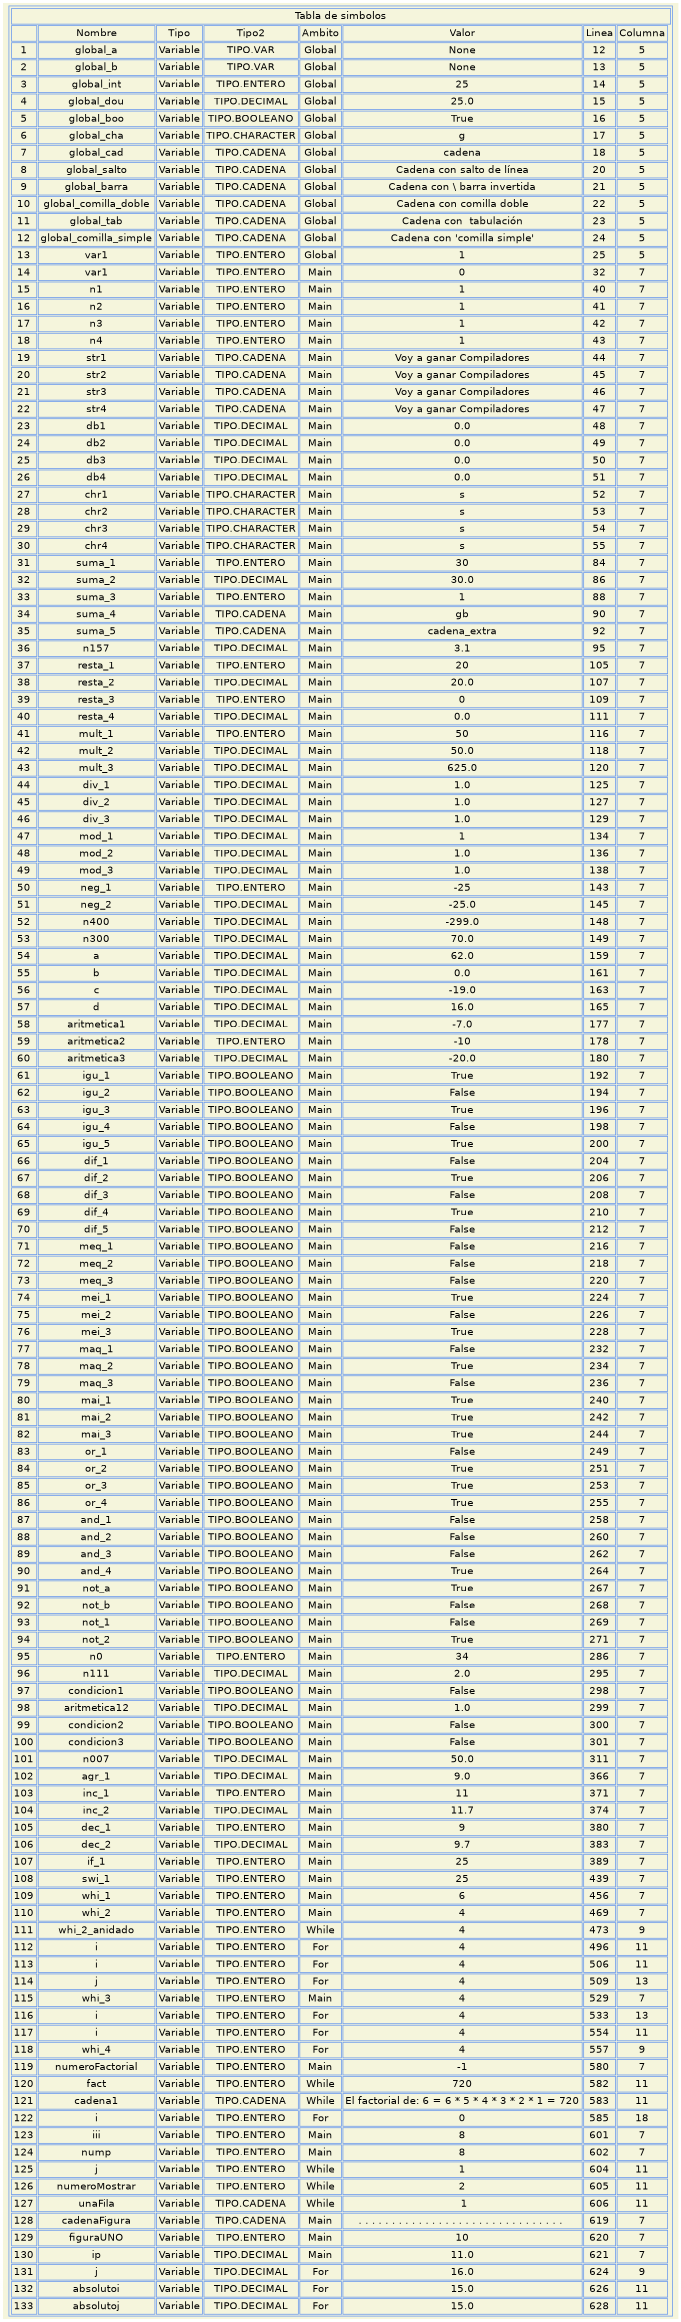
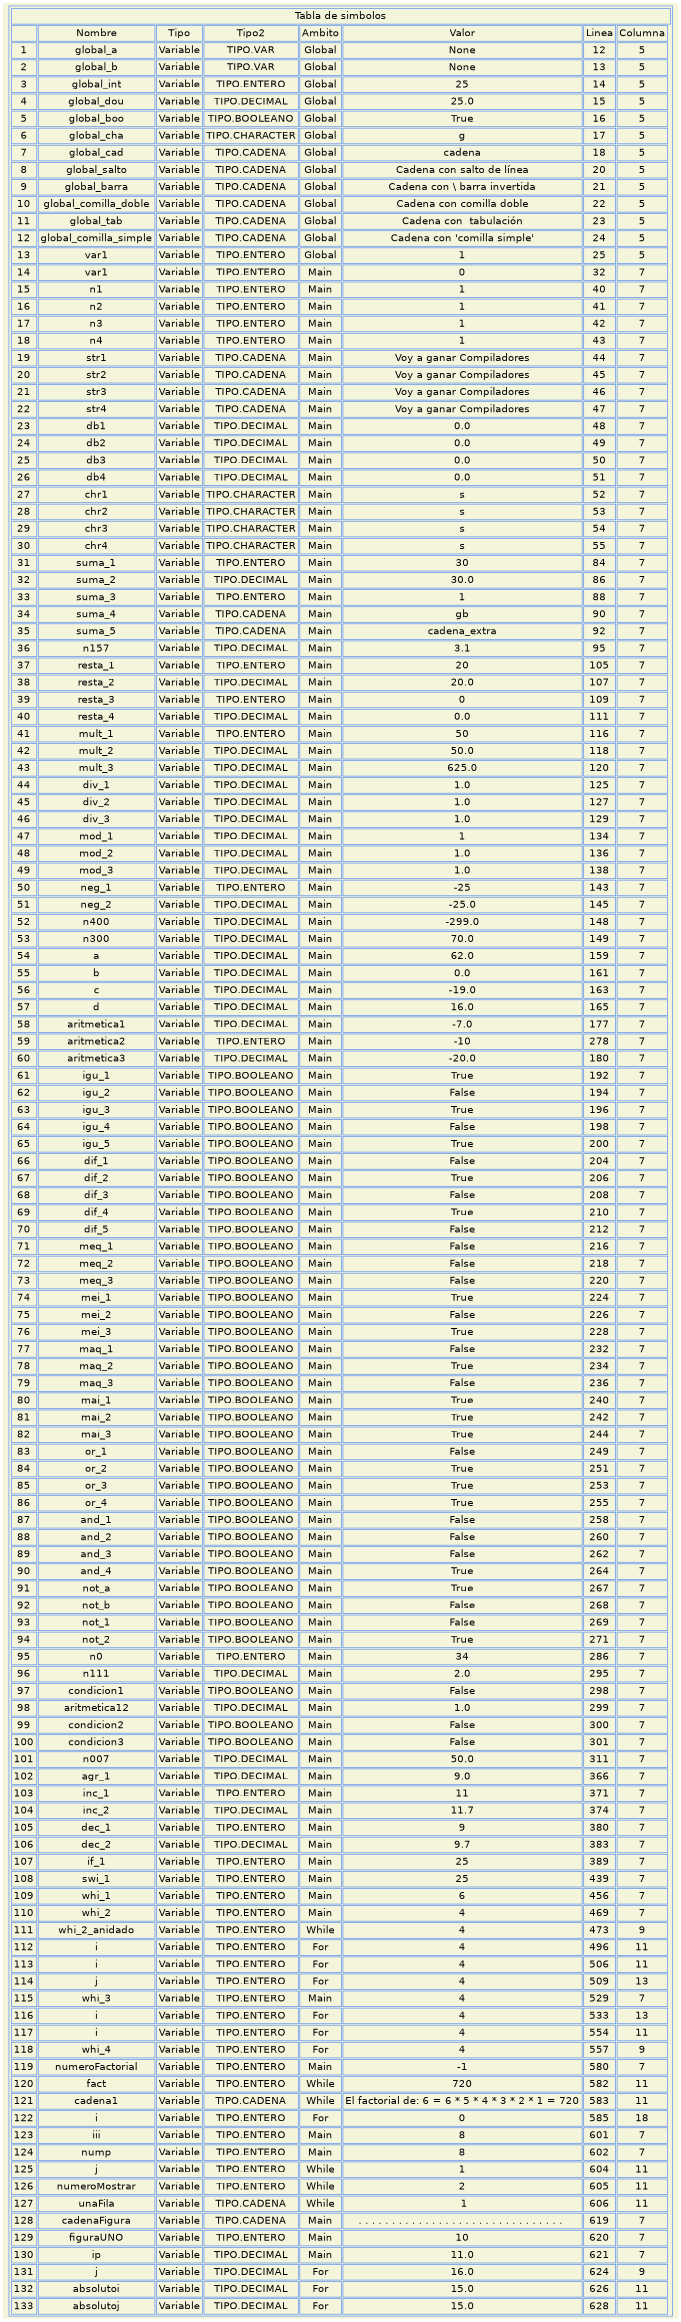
(600, 1041) -> (600, 1041)
